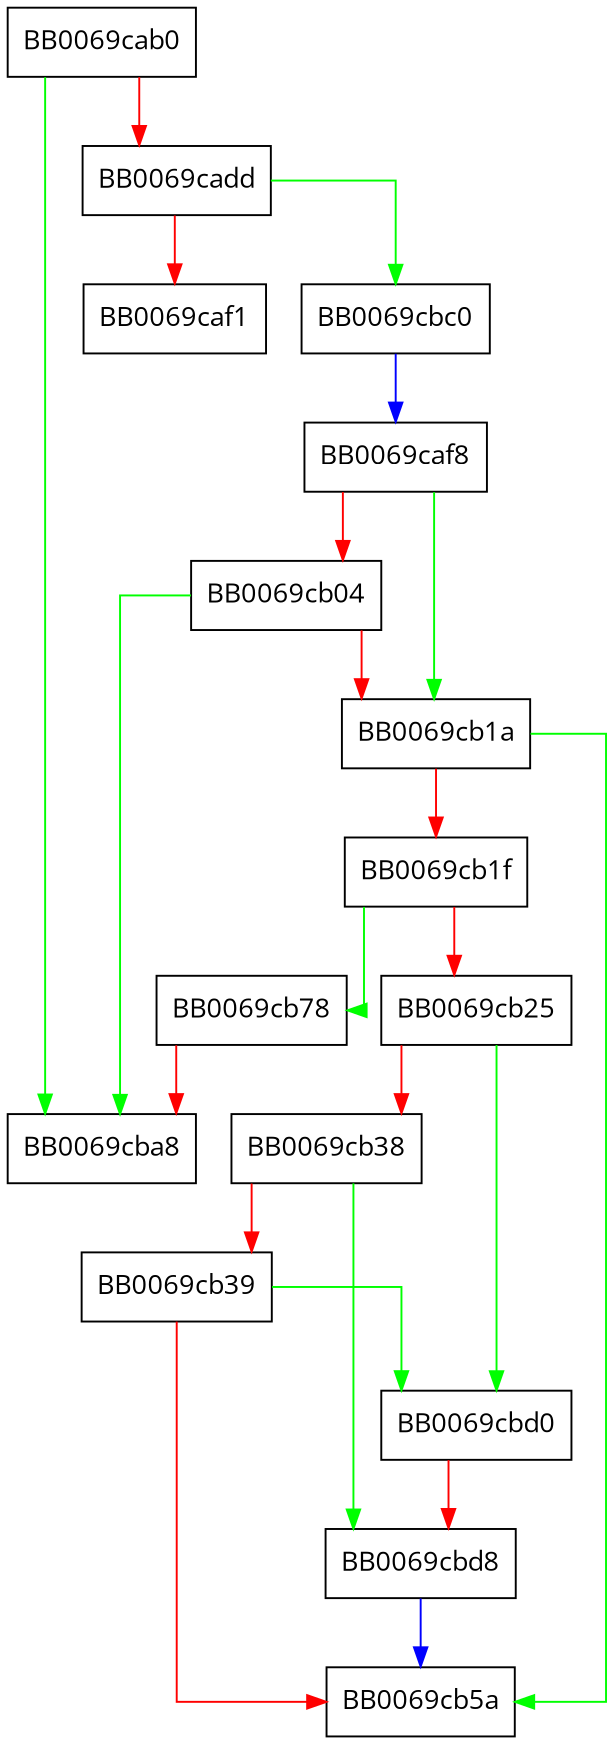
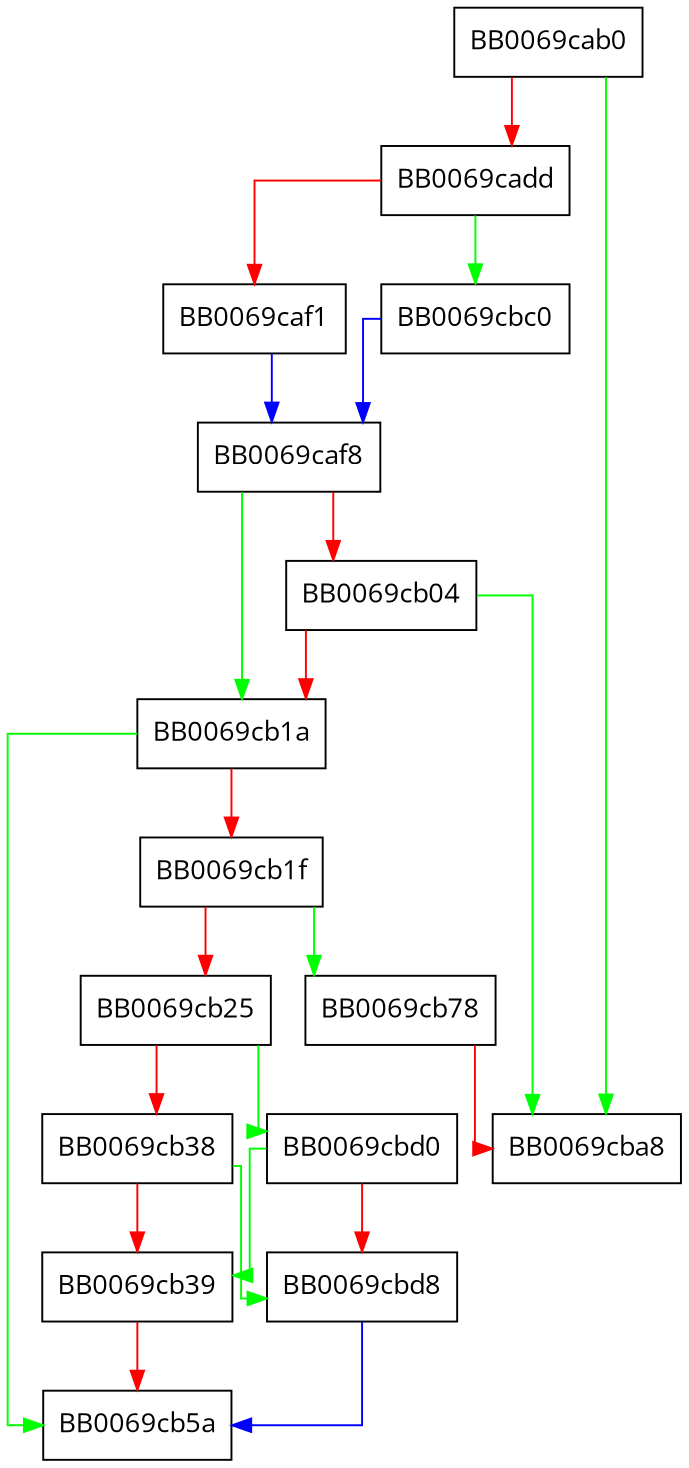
none -> (272, 378)
(379, 1287) -> (250, 1205)
